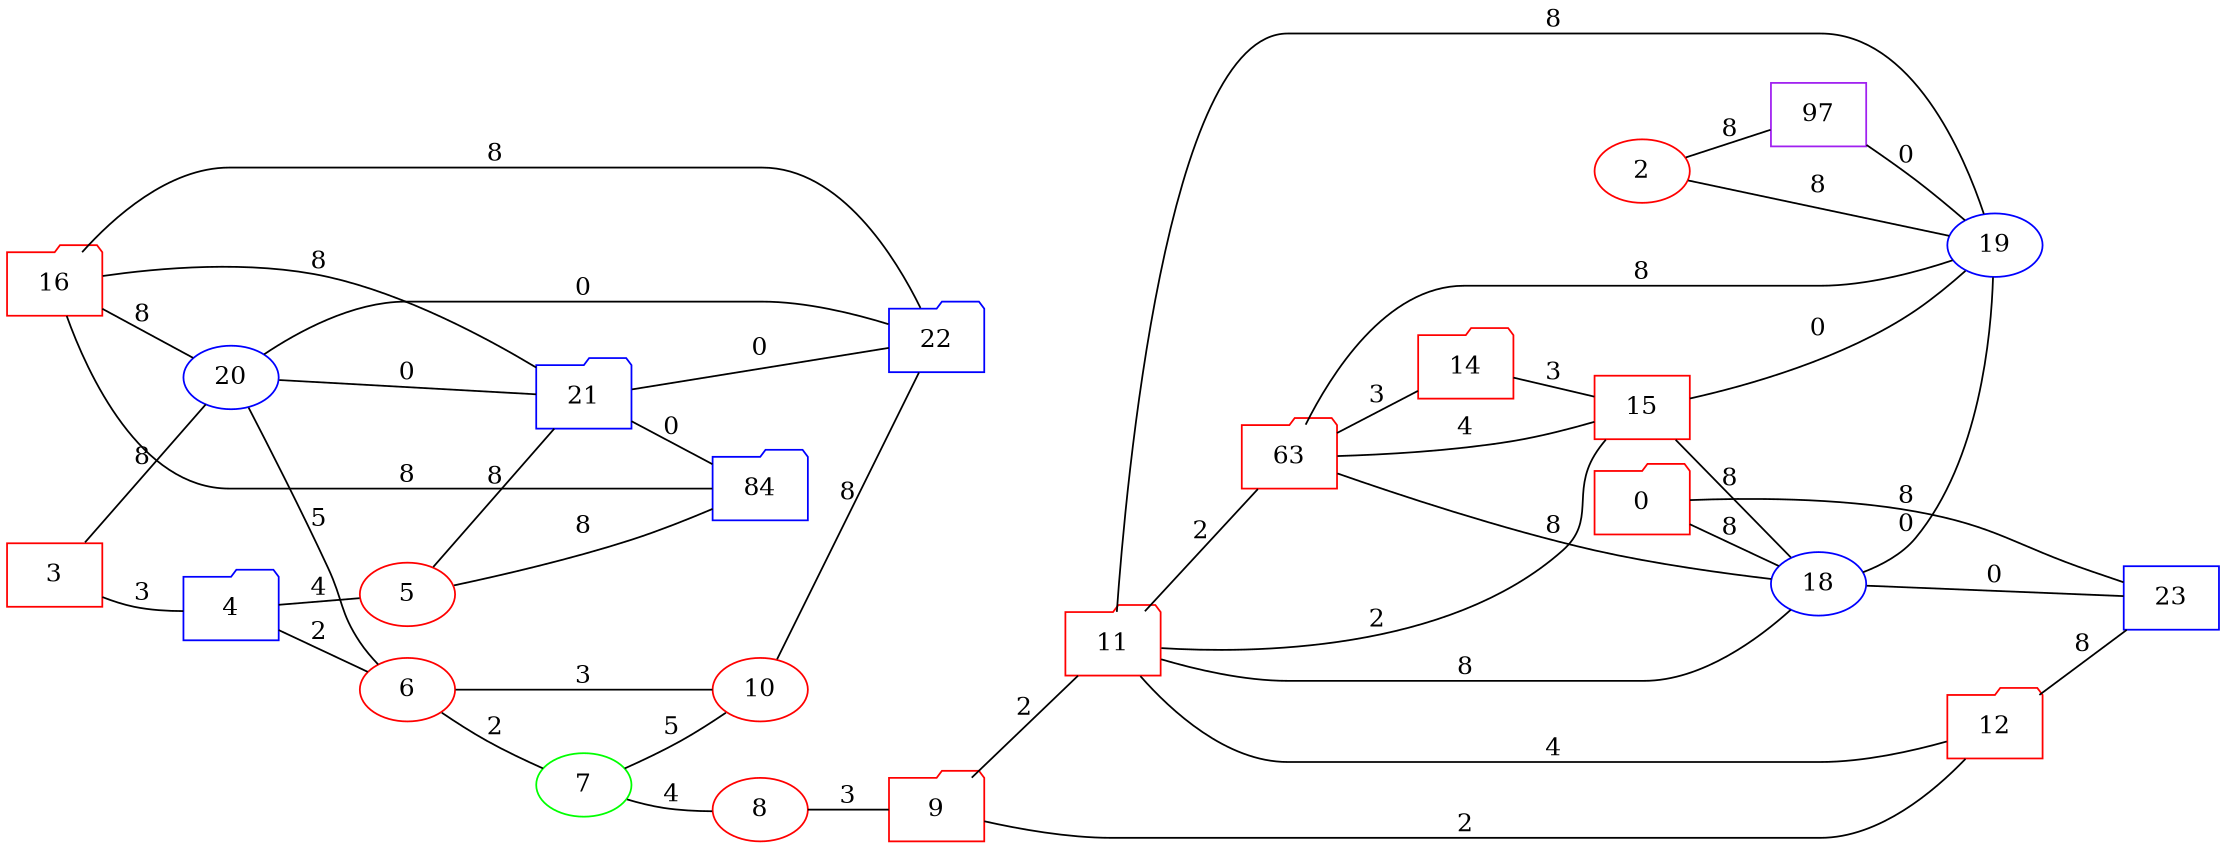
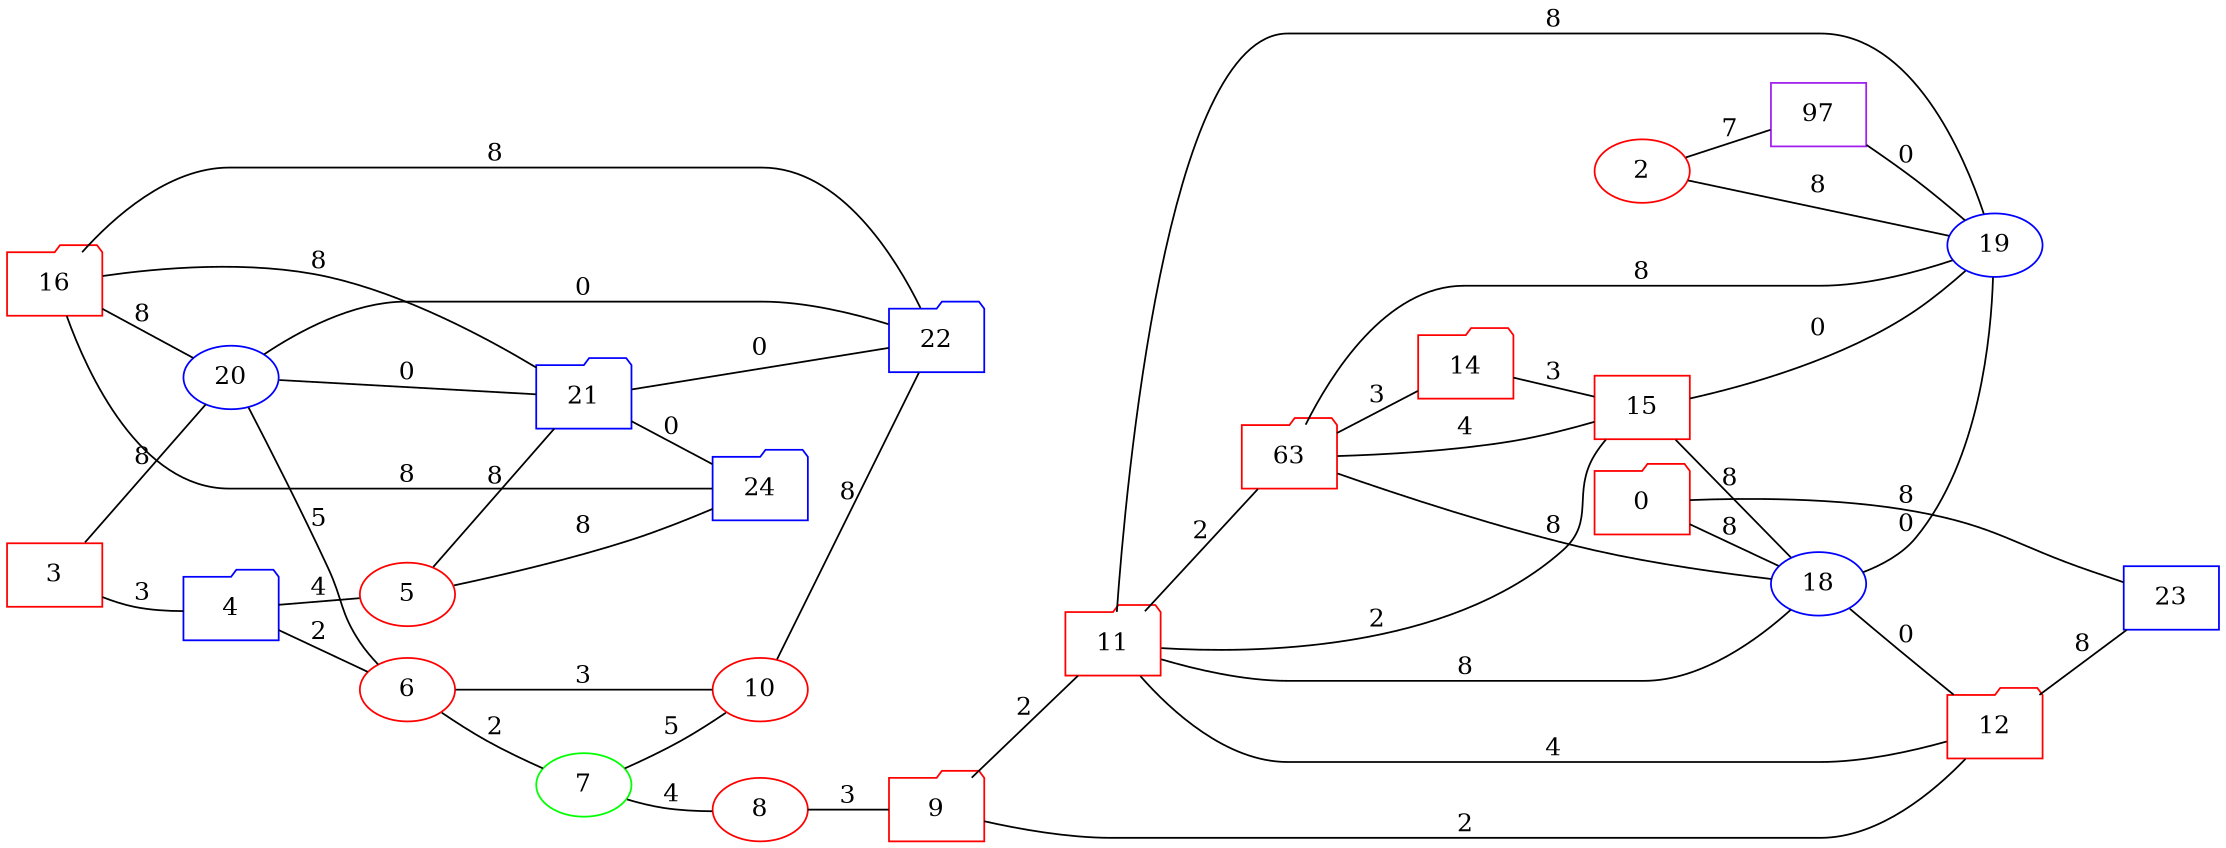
(1730, 130) -> (1730, 130)
(760, 489) -> (760, 489)
(1995, 591) -> (1901, 652)
